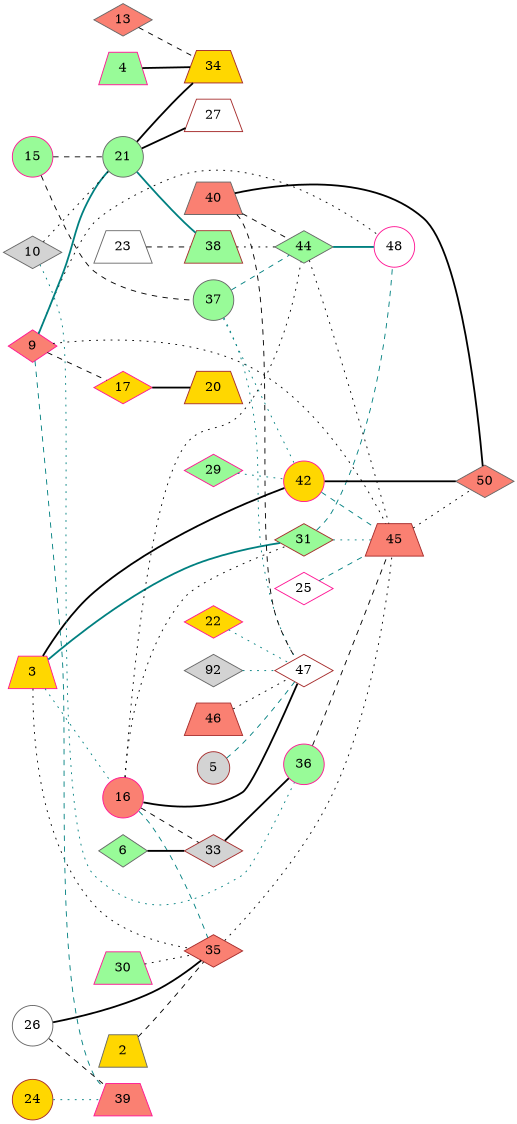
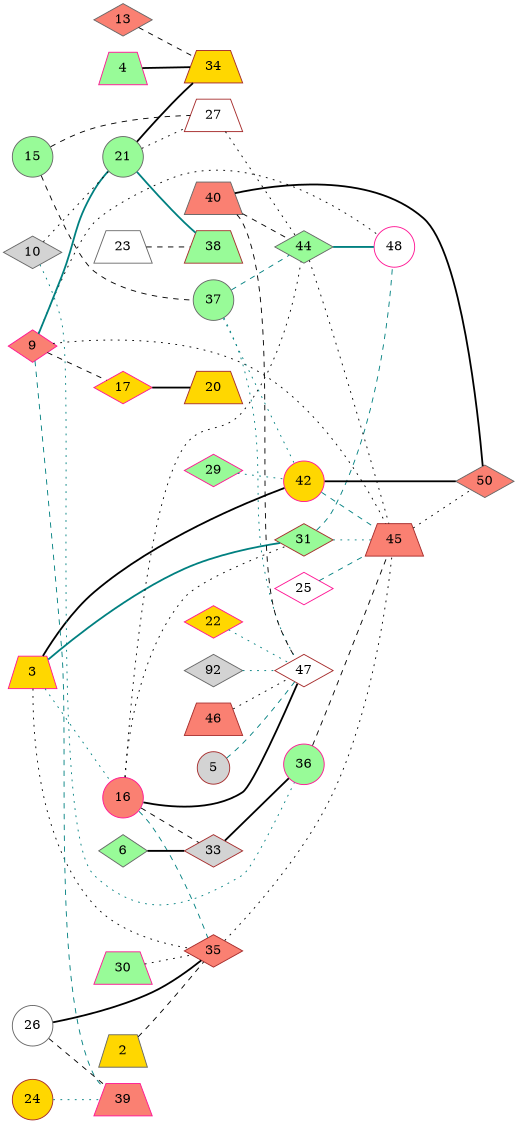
(164, 138) -> (164, 138)
(33, 157) -> (33, 157)
(78, 157) -> (118, 122)
(257, 247) -> (267, 194)
